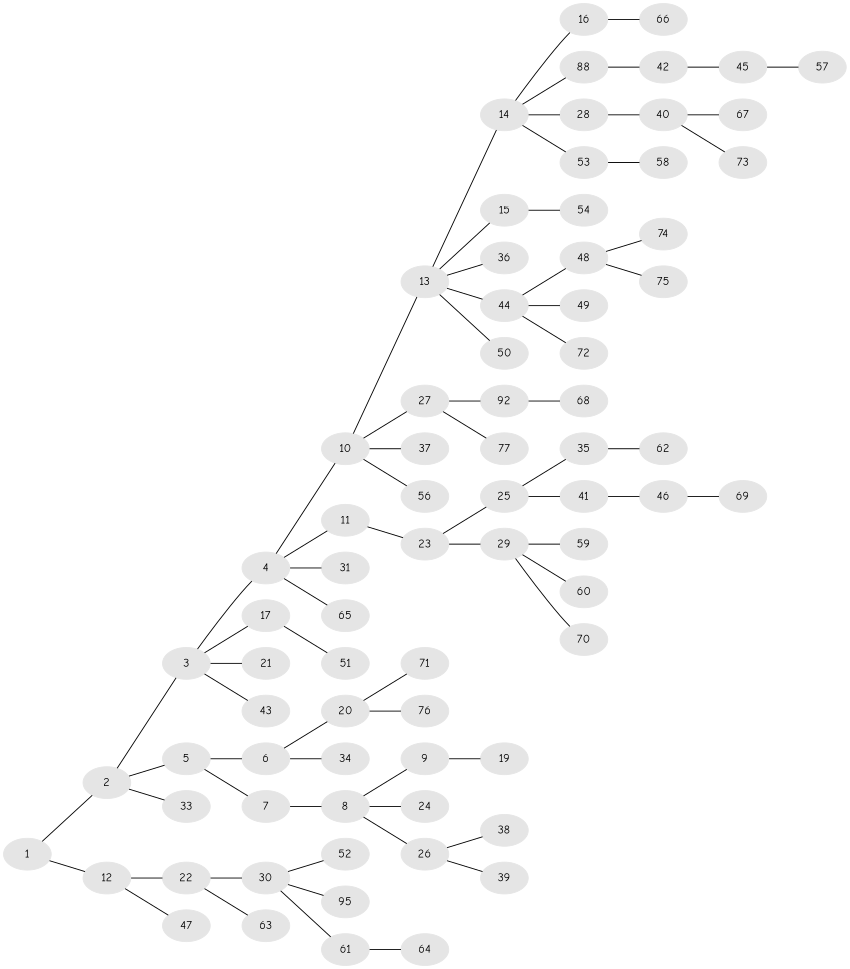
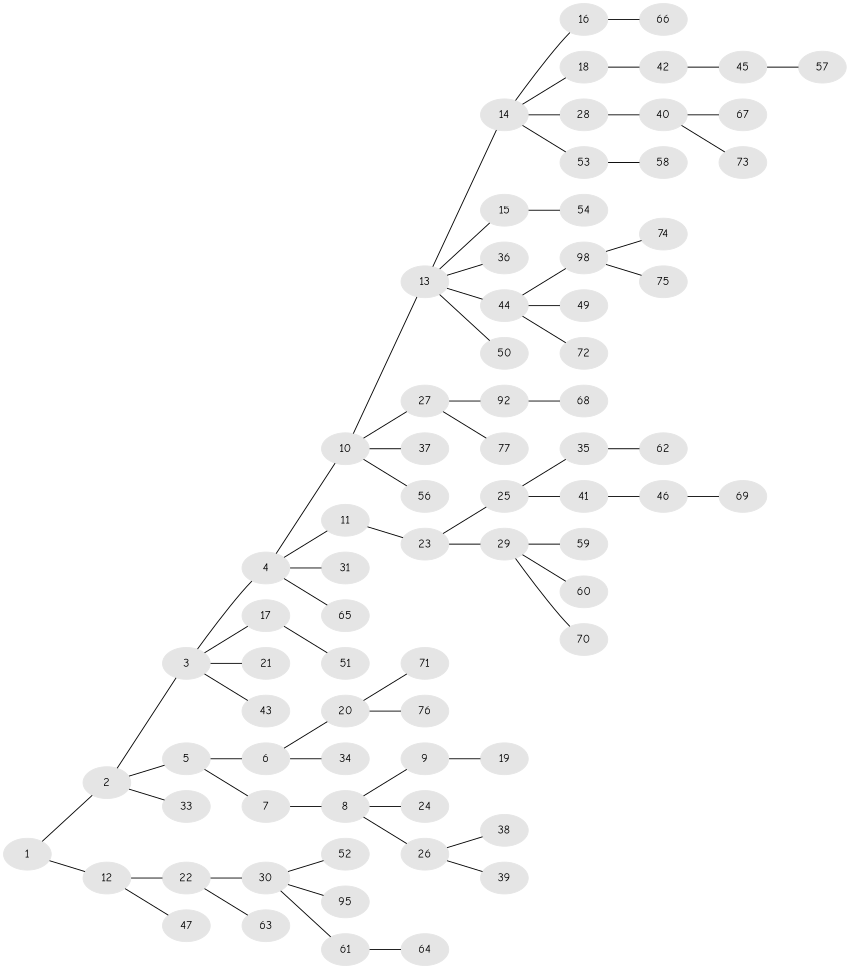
(584, 67) -> (584, 67)
(584, 258) -> (584, 258)
